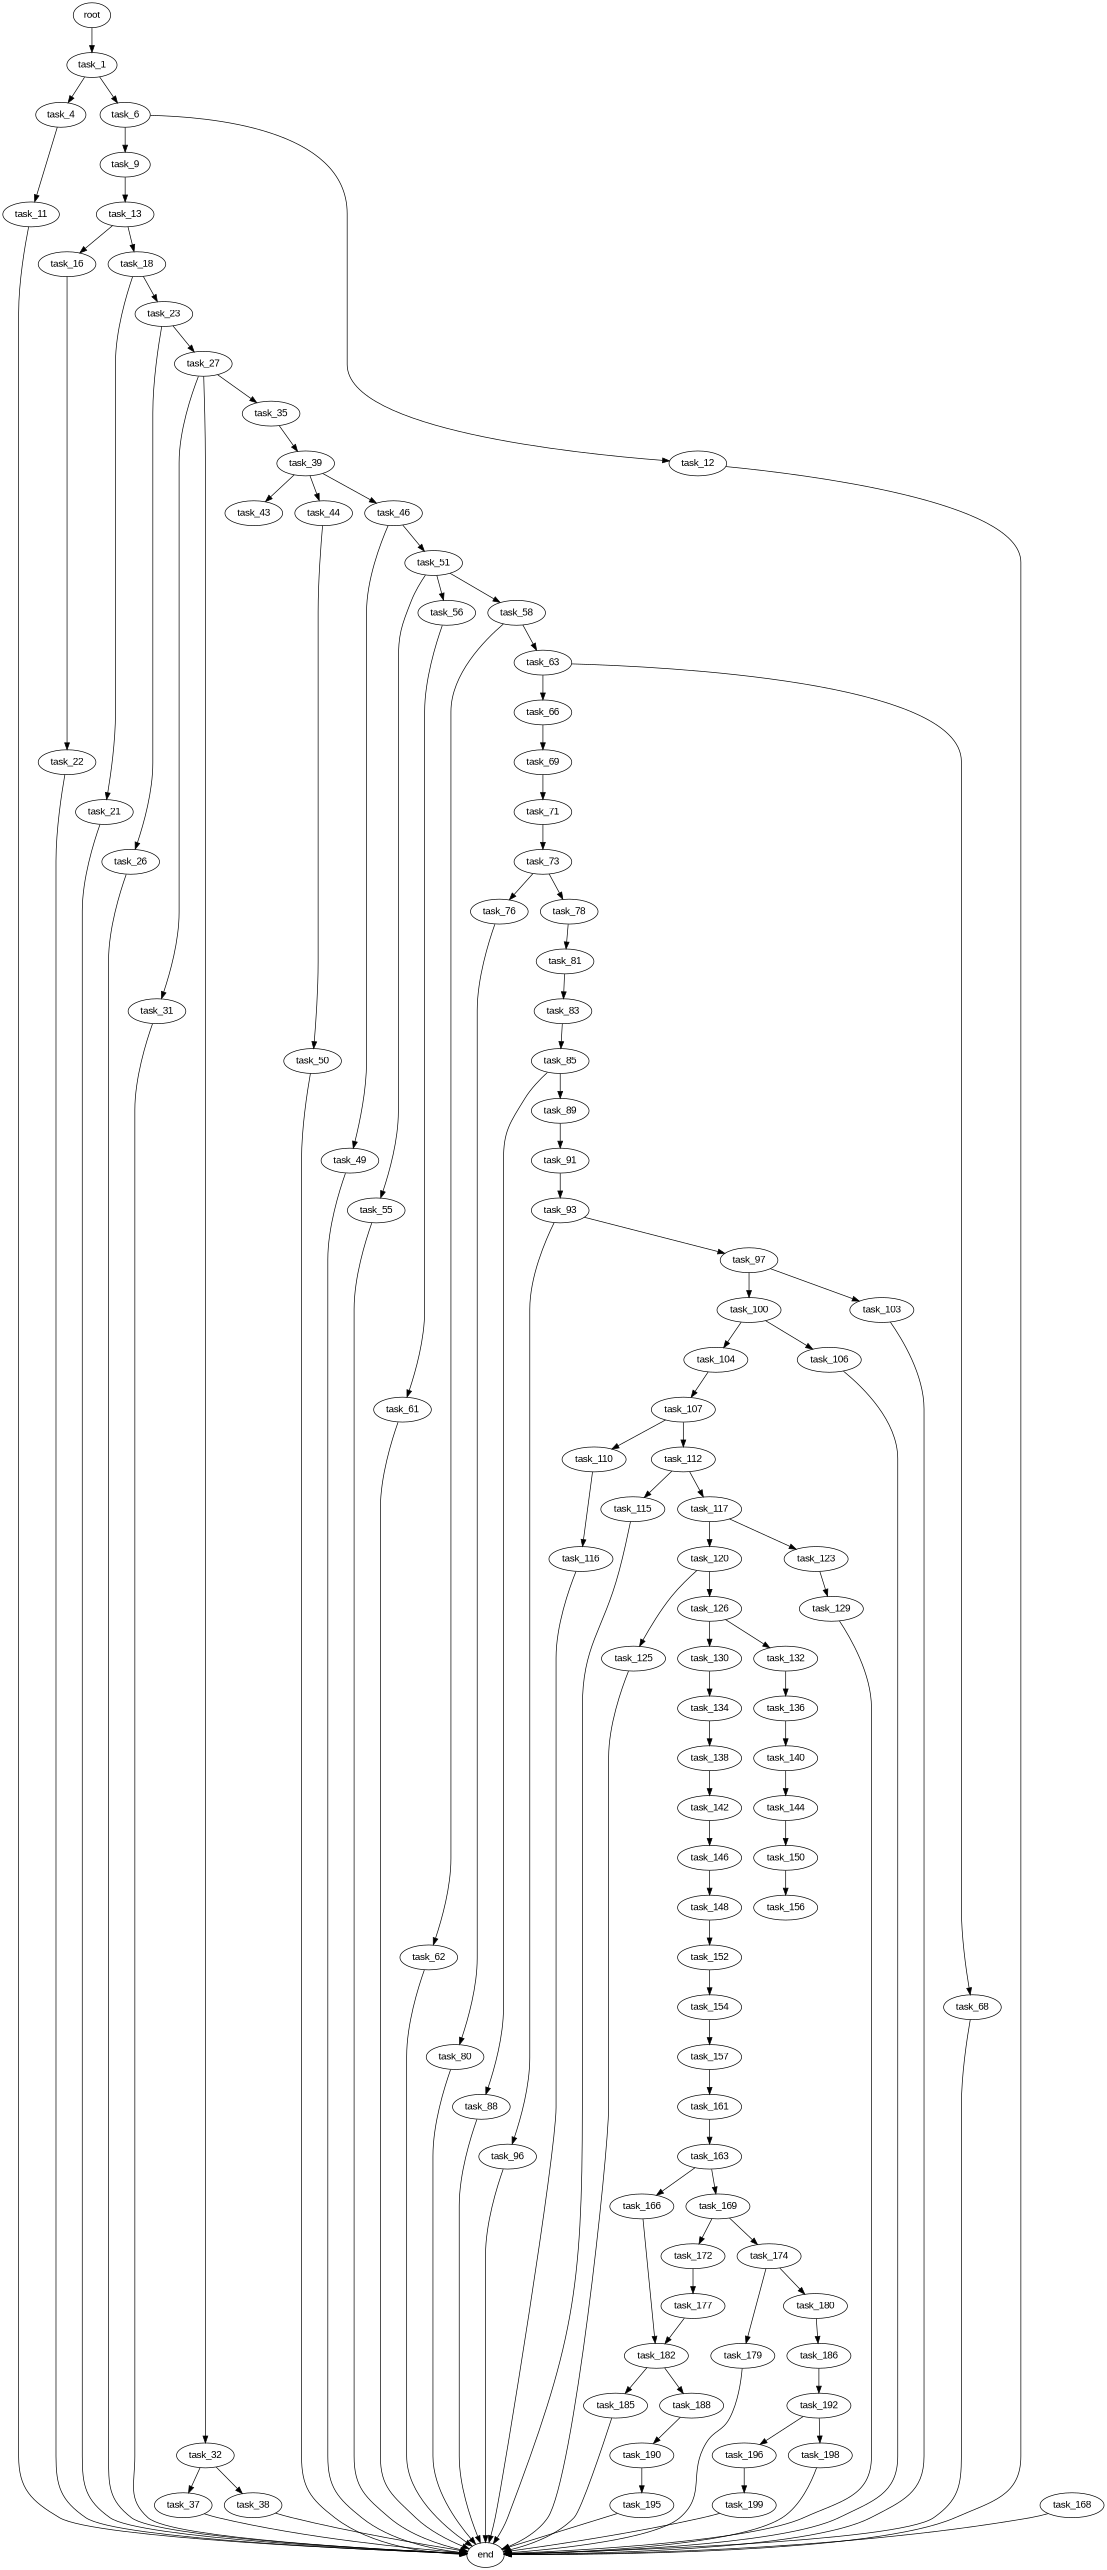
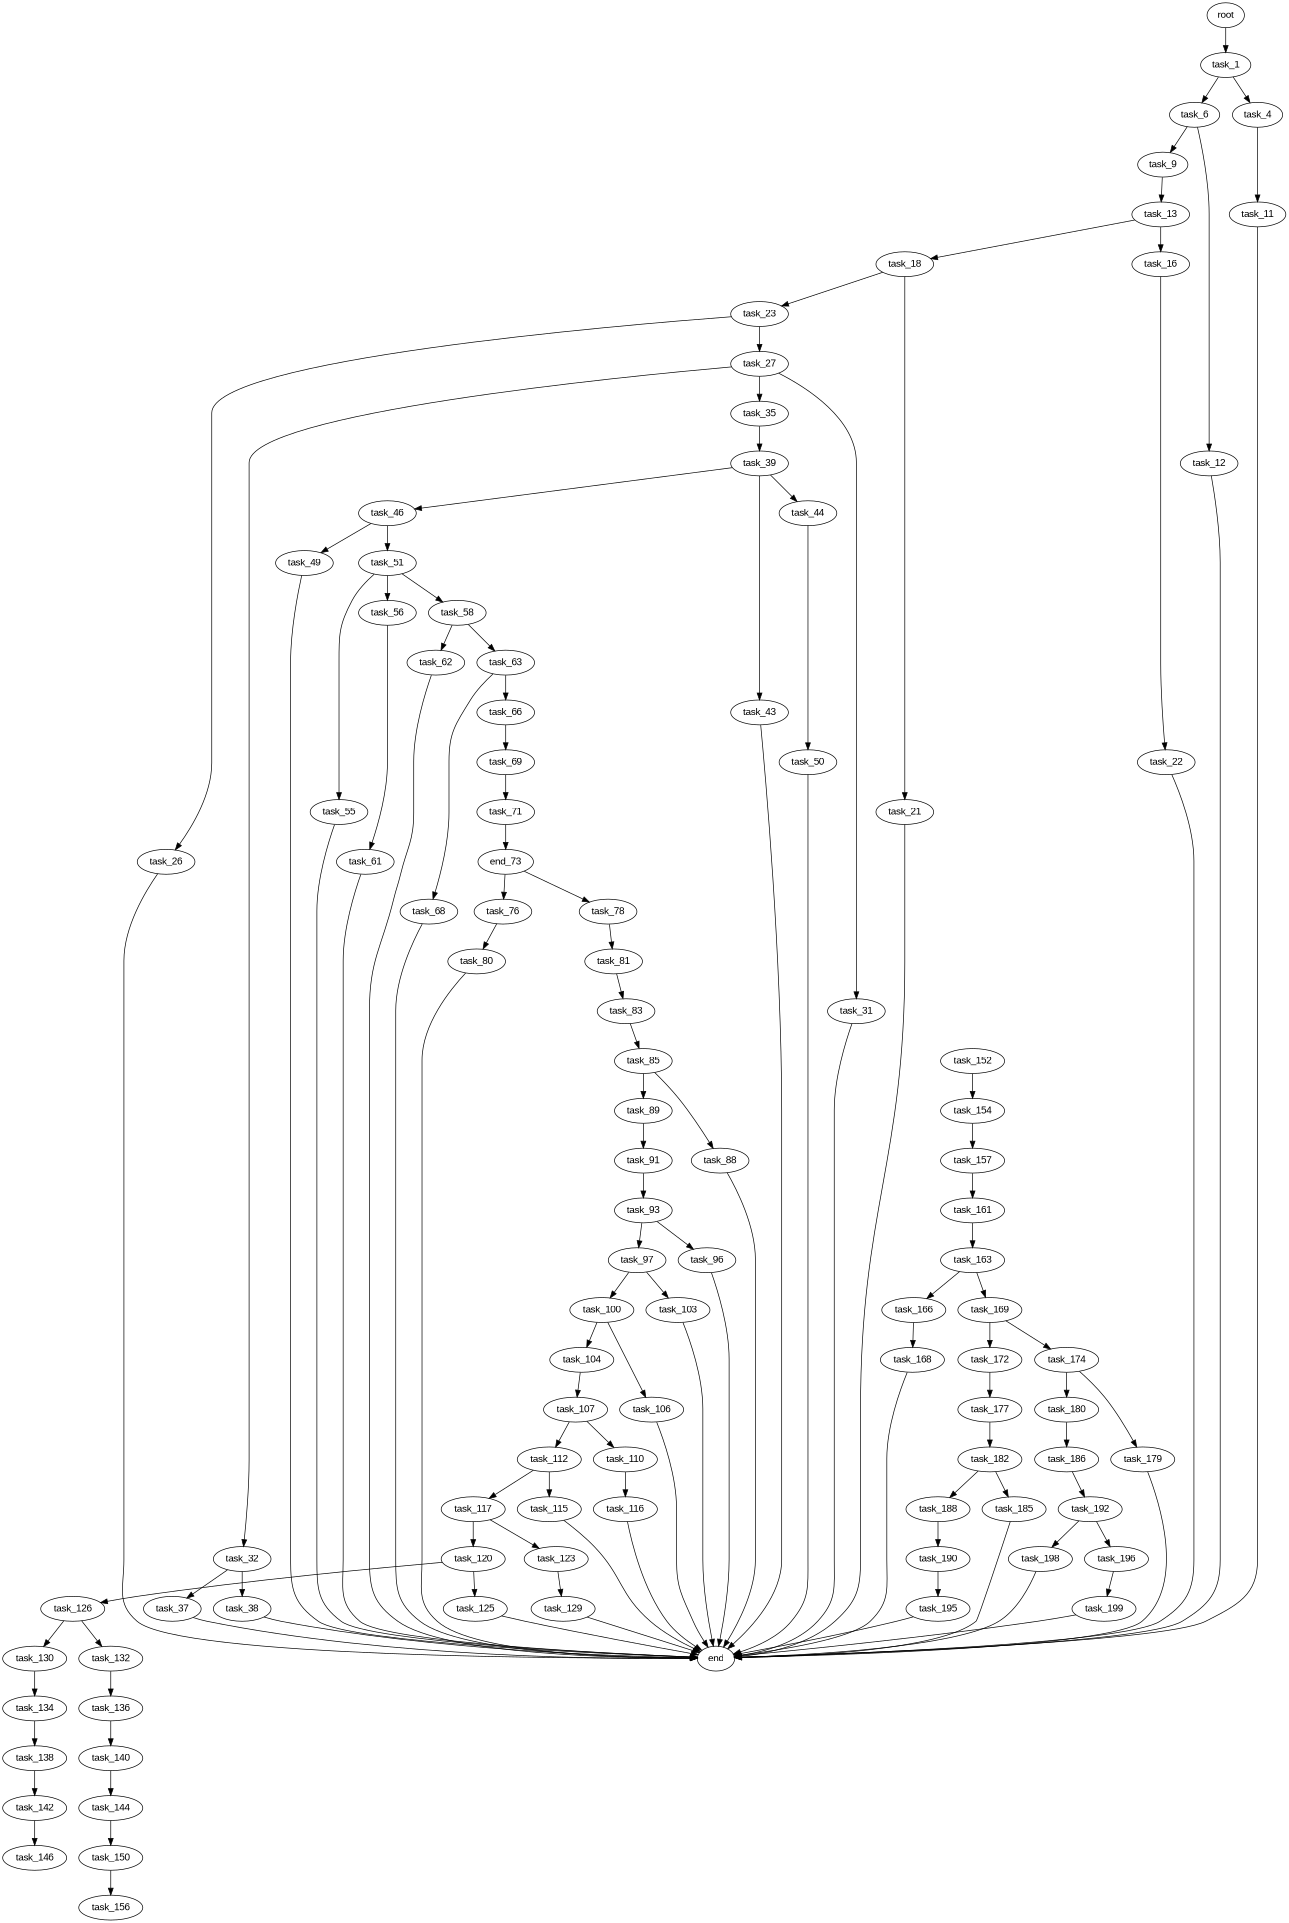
(543, 862) -> (506, 862)
none -> (782, 1192)
(710, 1908) -> none
(649, 2278) -> (913, 1332)
